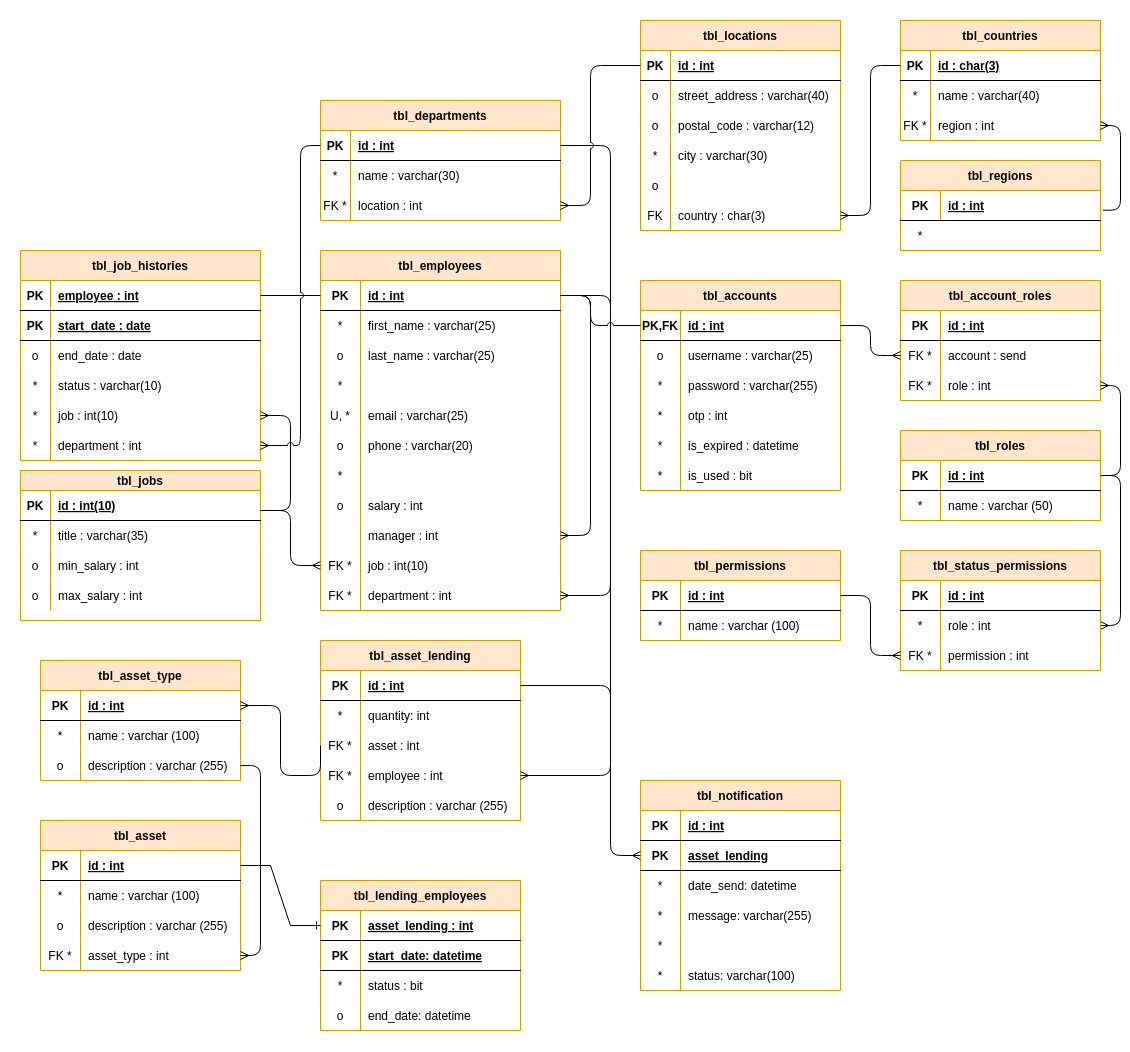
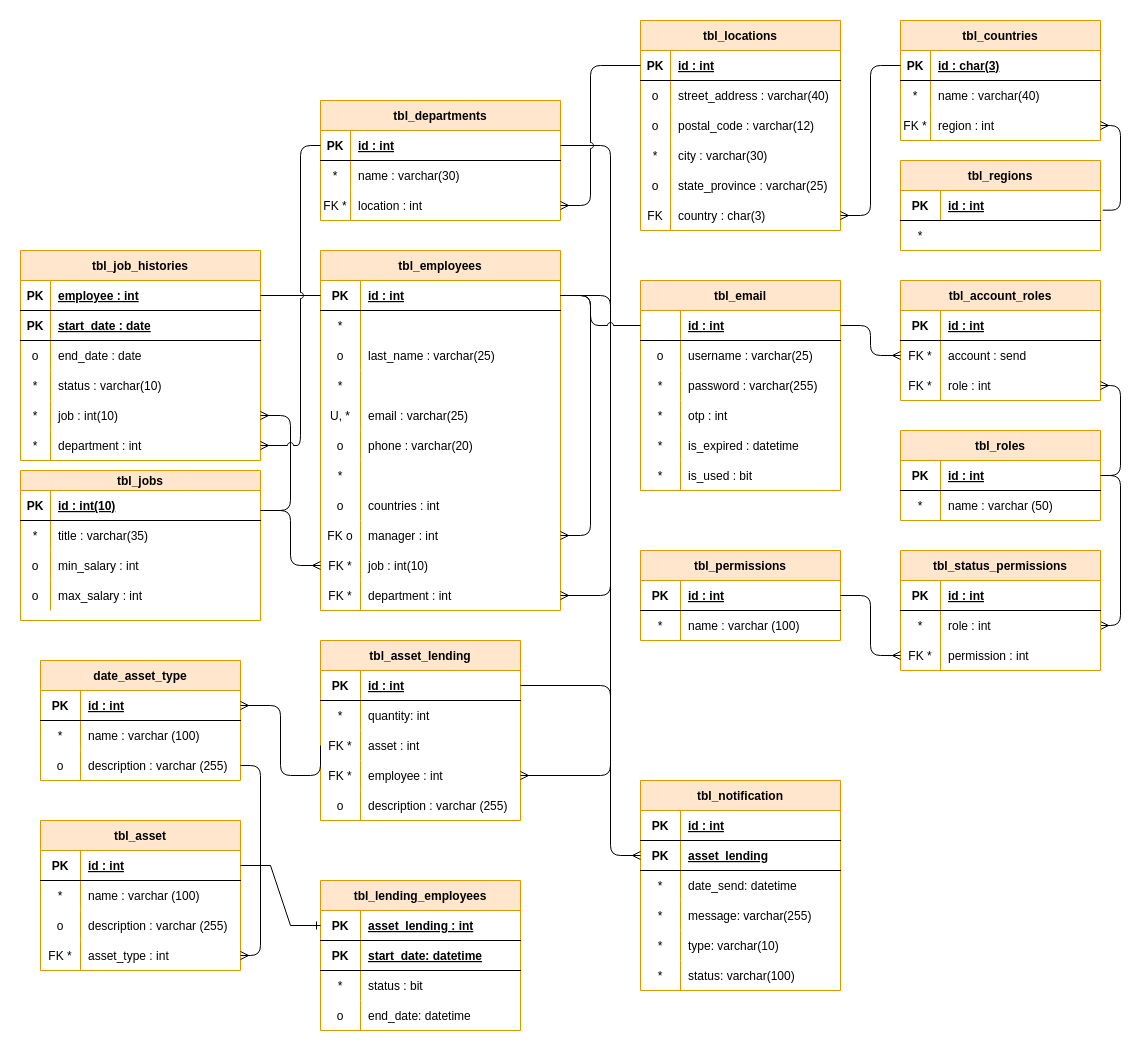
none -> (756, 186)
(740, 296) -> (740, 296)
(461, 326) -> none
(661, 326) -> none
(401, 506) -> (411, 506)
none -> (341, 536)
(140, 676) -> (140, 676)
none -> (761, 946)
